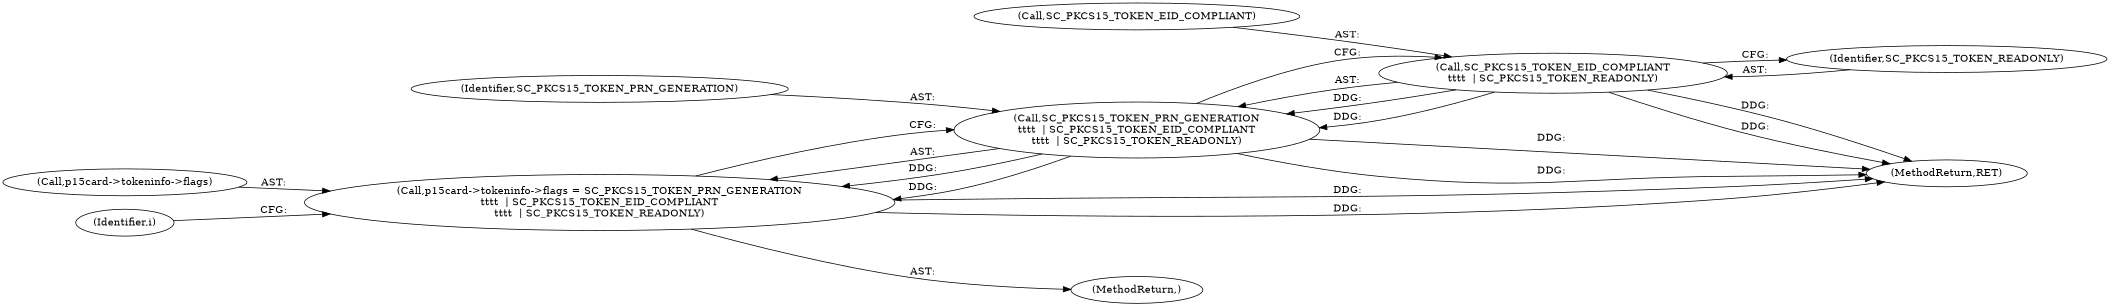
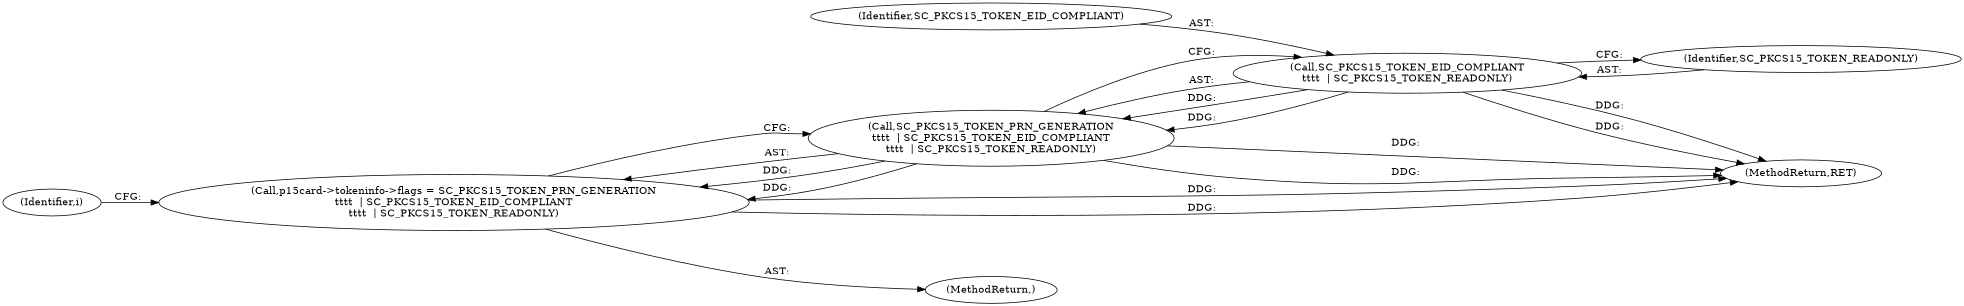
(1137, 16) -> (991, 16)
(600, 89) -> none
(125, 182) -> none
